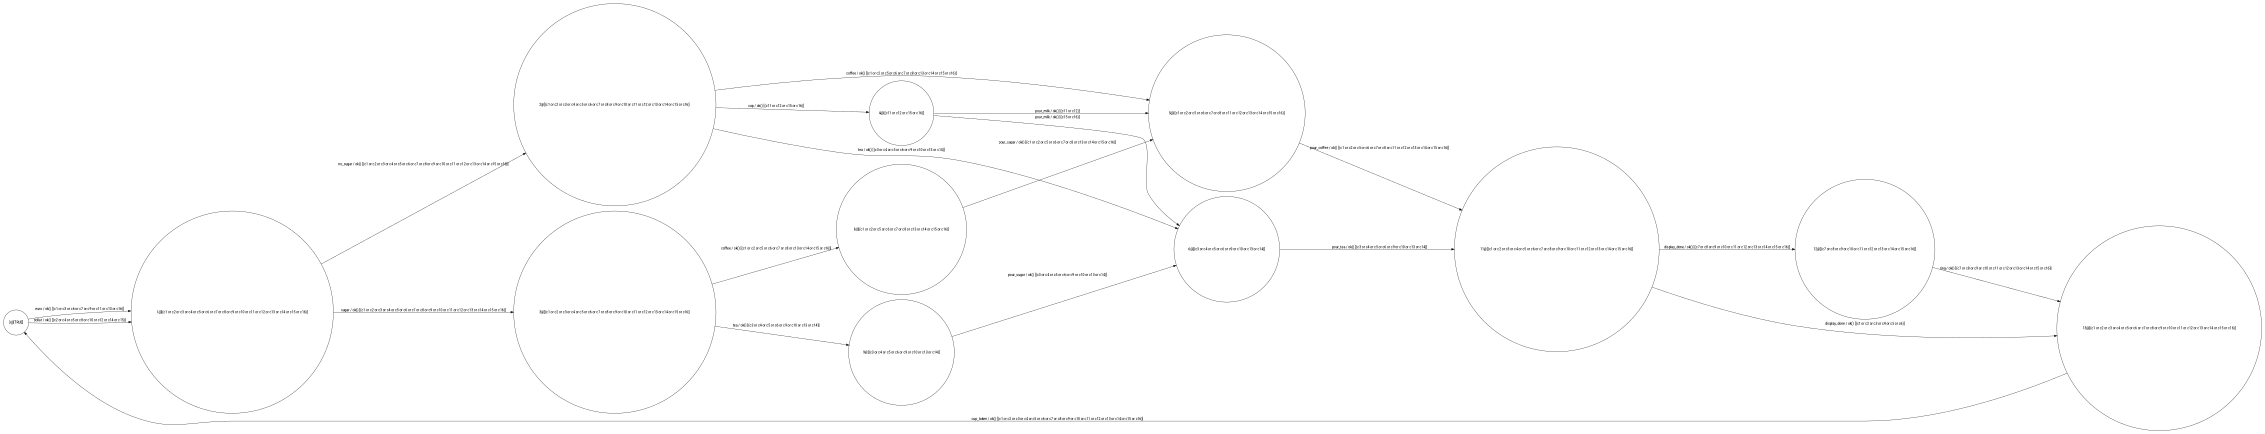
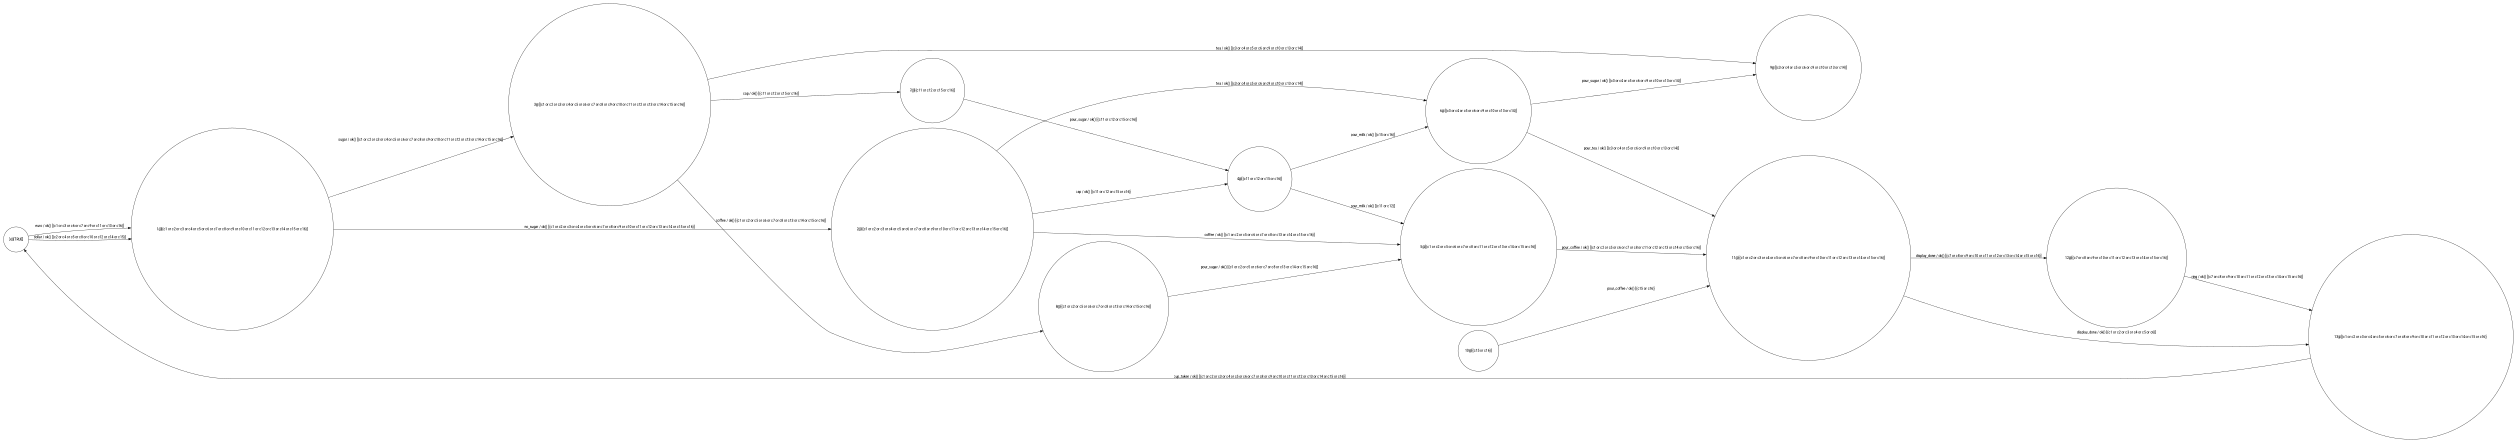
none -> (932, 91)
(1063, 301) -> (1642, 90)
none -> (1478, 351)
